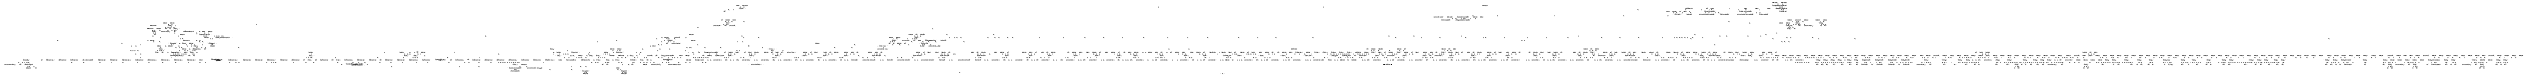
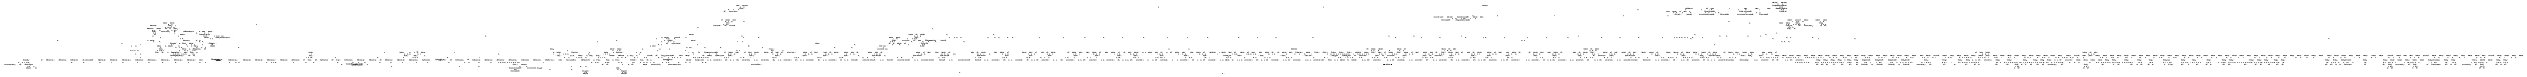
none -> (733, 11)
(935, 46) -> none
